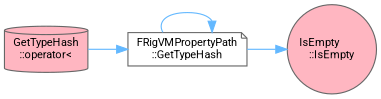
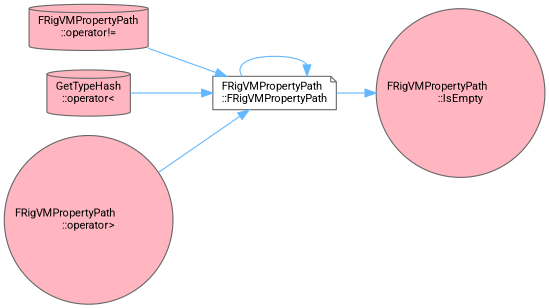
none -> (89, 27)
(187, 49) -> (275, 93)
(332, 49) -> (461, 93)
none -> (89, 220)
